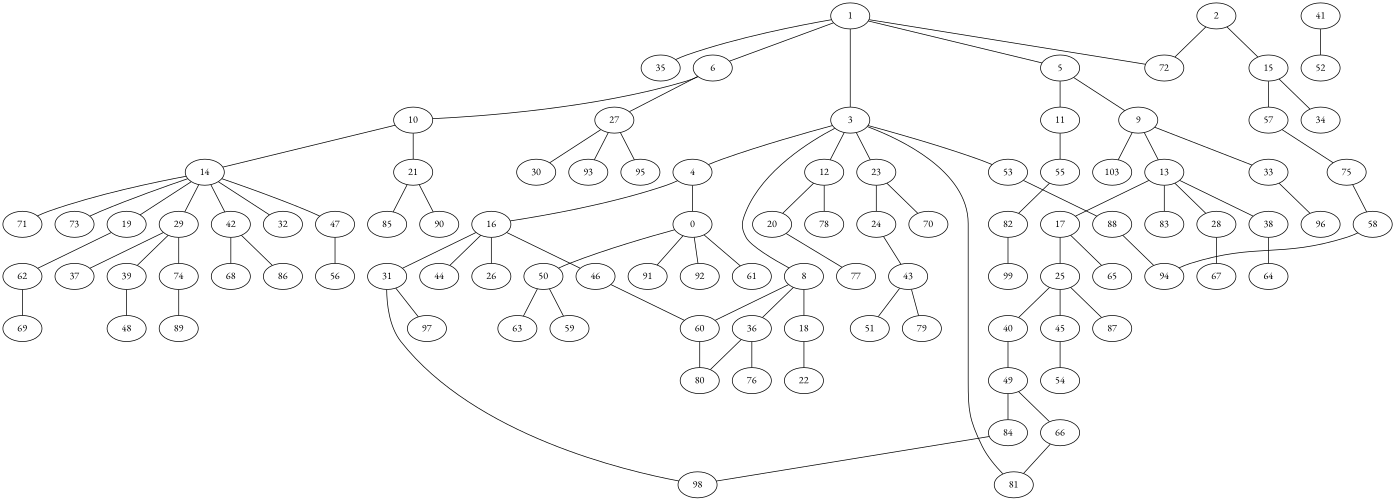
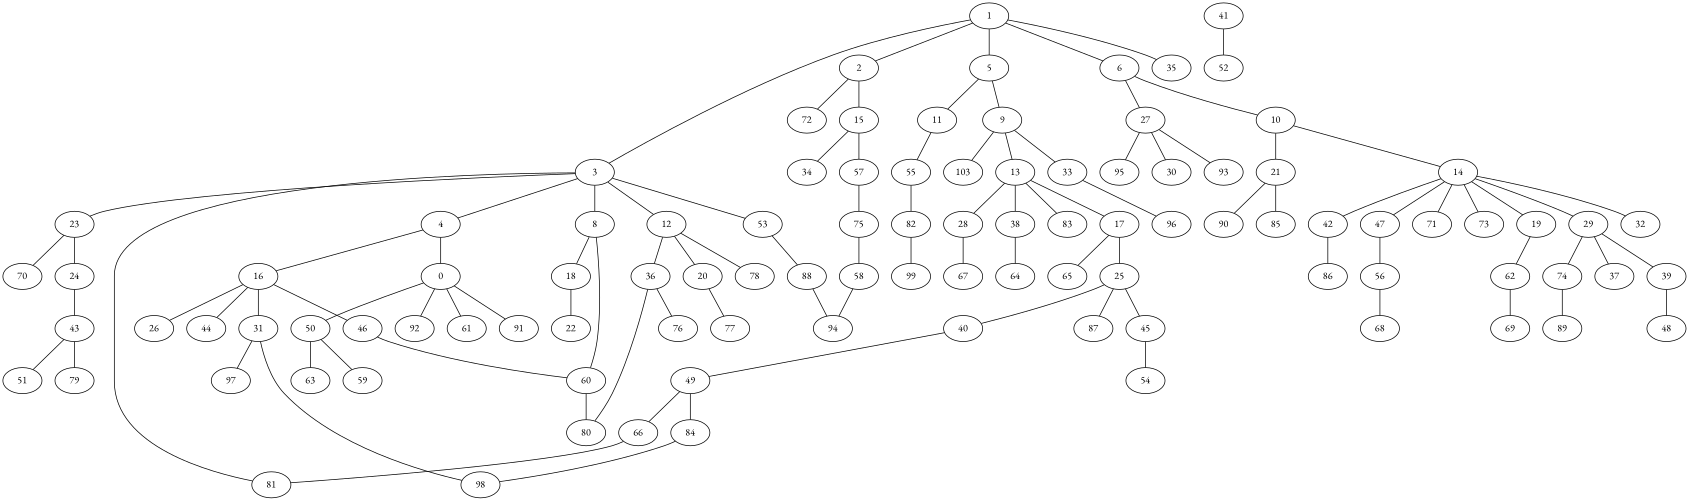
(1007, 42) -> (924, 42)
(231, 250) -> (1380, 303)
(778, 302) -> (658, 250)
